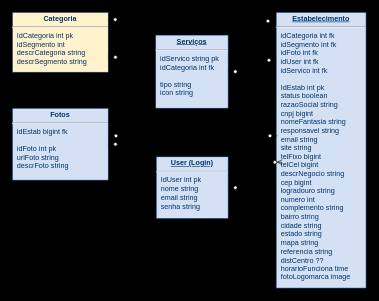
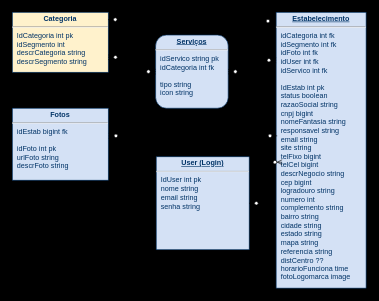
(192, 72) -> (192, 72)
(115, 144) -> (148, 72)
(192, 188) -> (203, 203)
